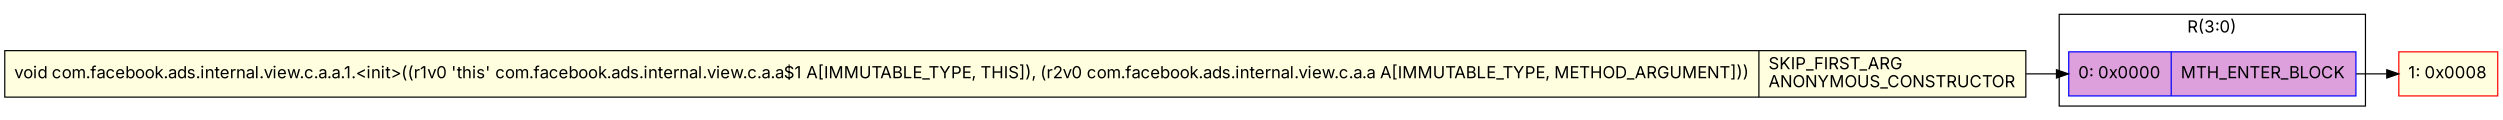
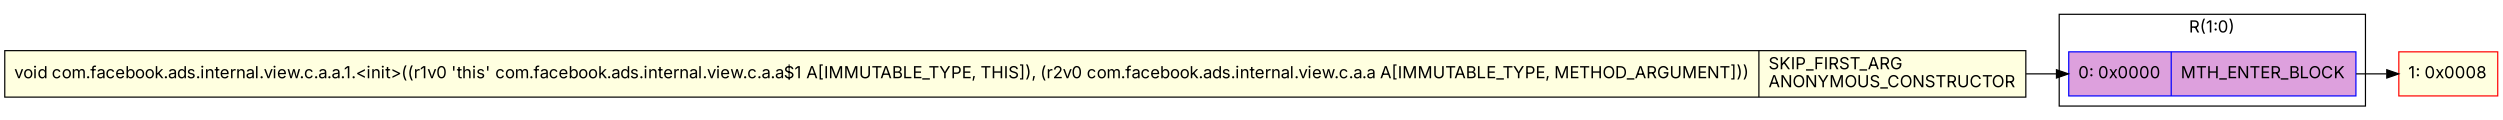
(2212, 28) -> (2212, 28)
